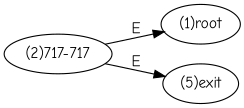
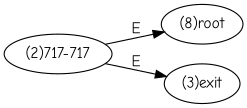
(201, 24) -> (202, 24)
(201, 84) -> (202, 84)
